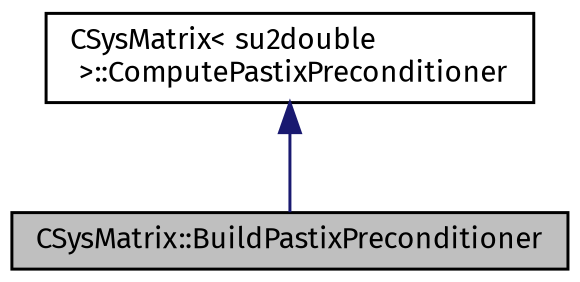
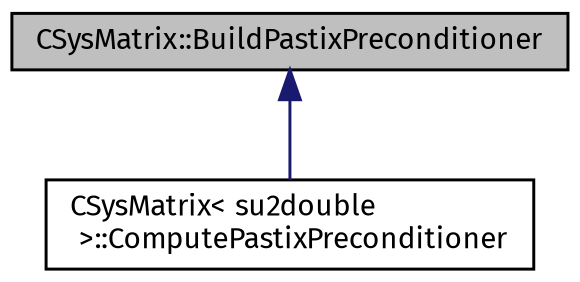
(290, 173) -> (290, 140)
